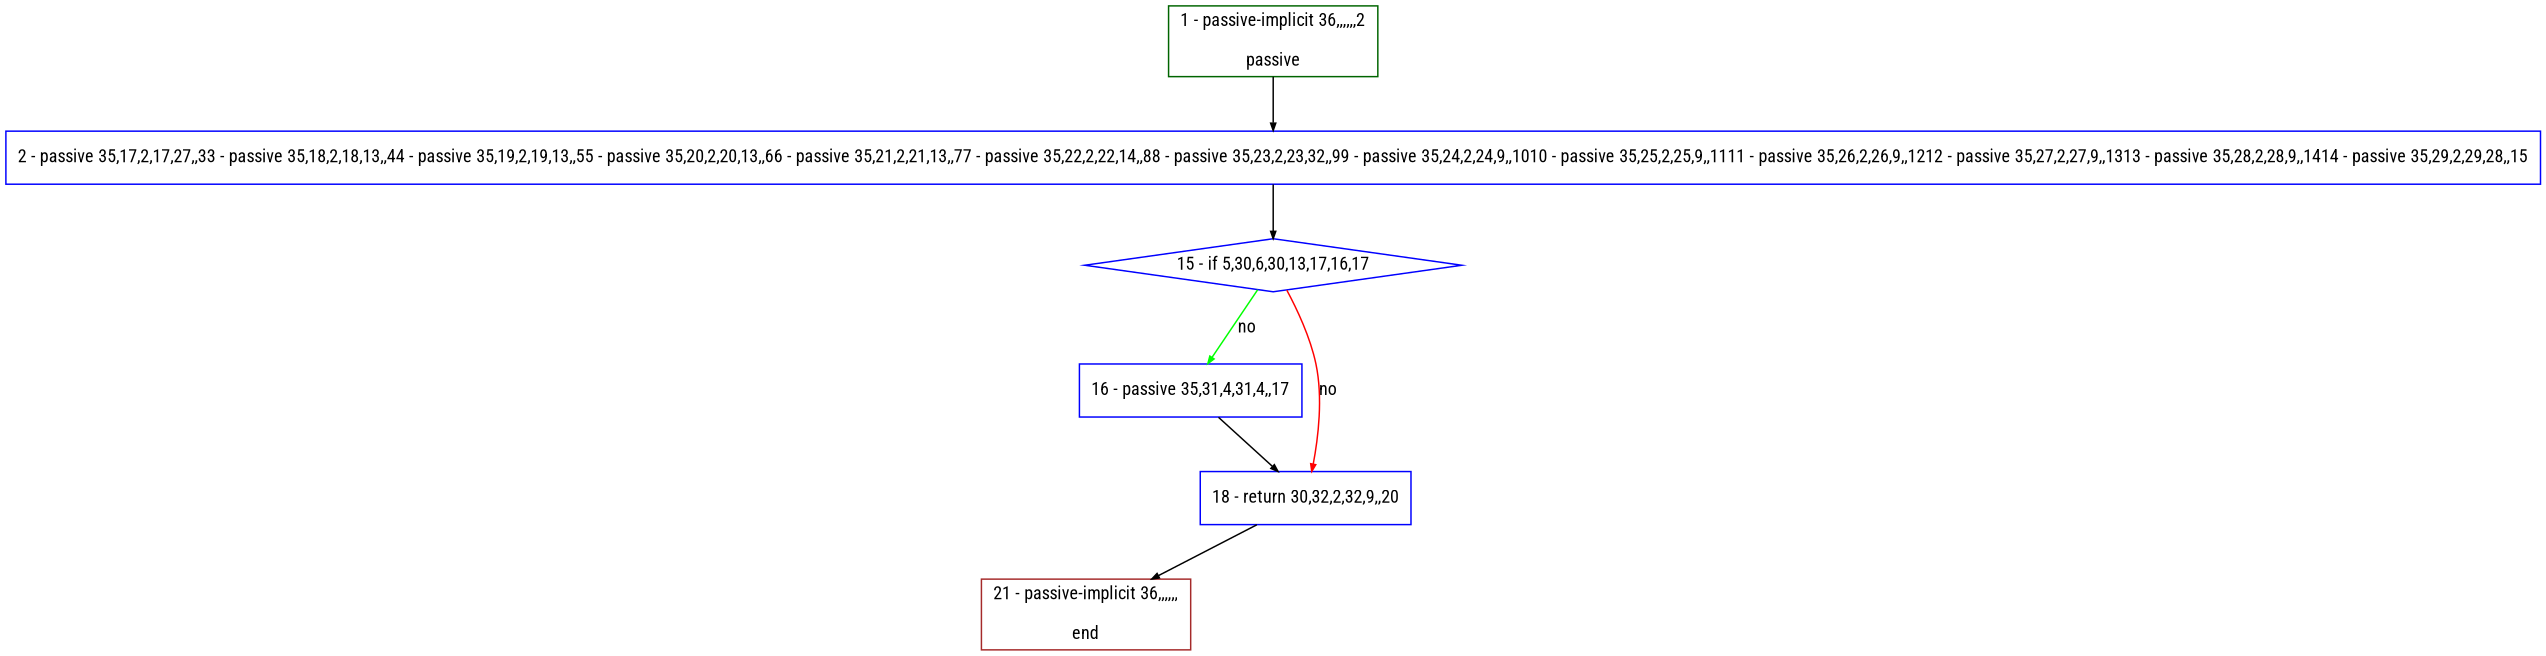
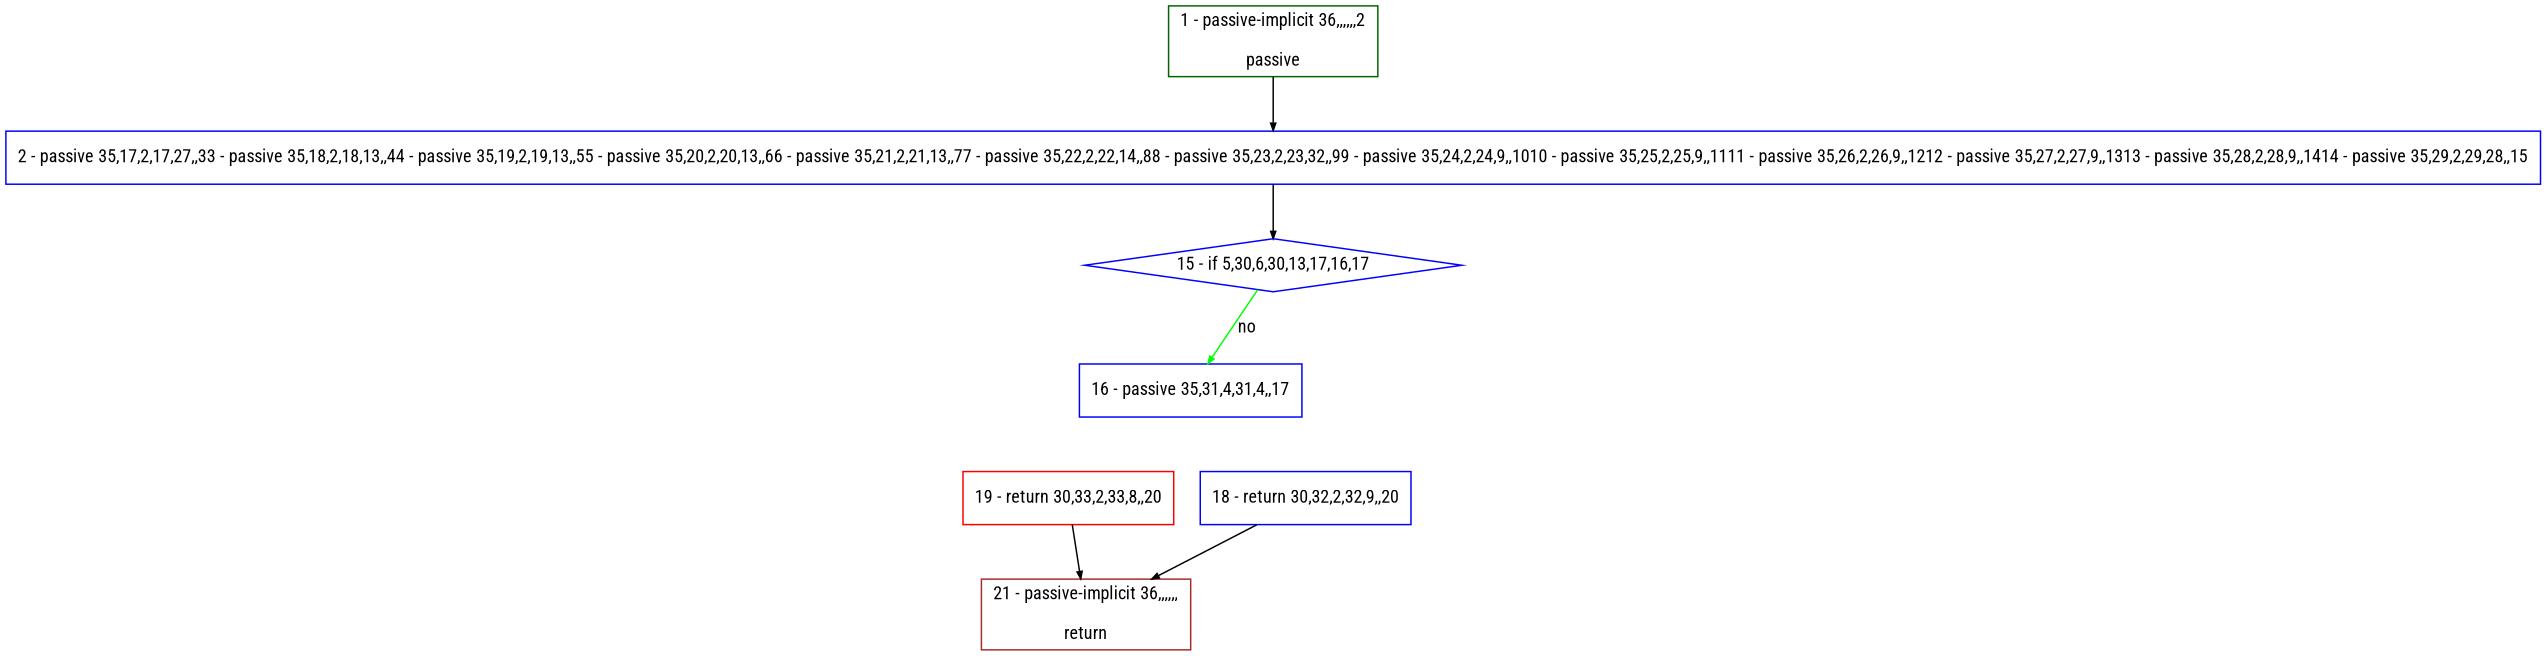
(1318, 374) -> none
(1245, 442) -> none
none -> (1068, 498)
(1086, 614) -> (1086, 614)
